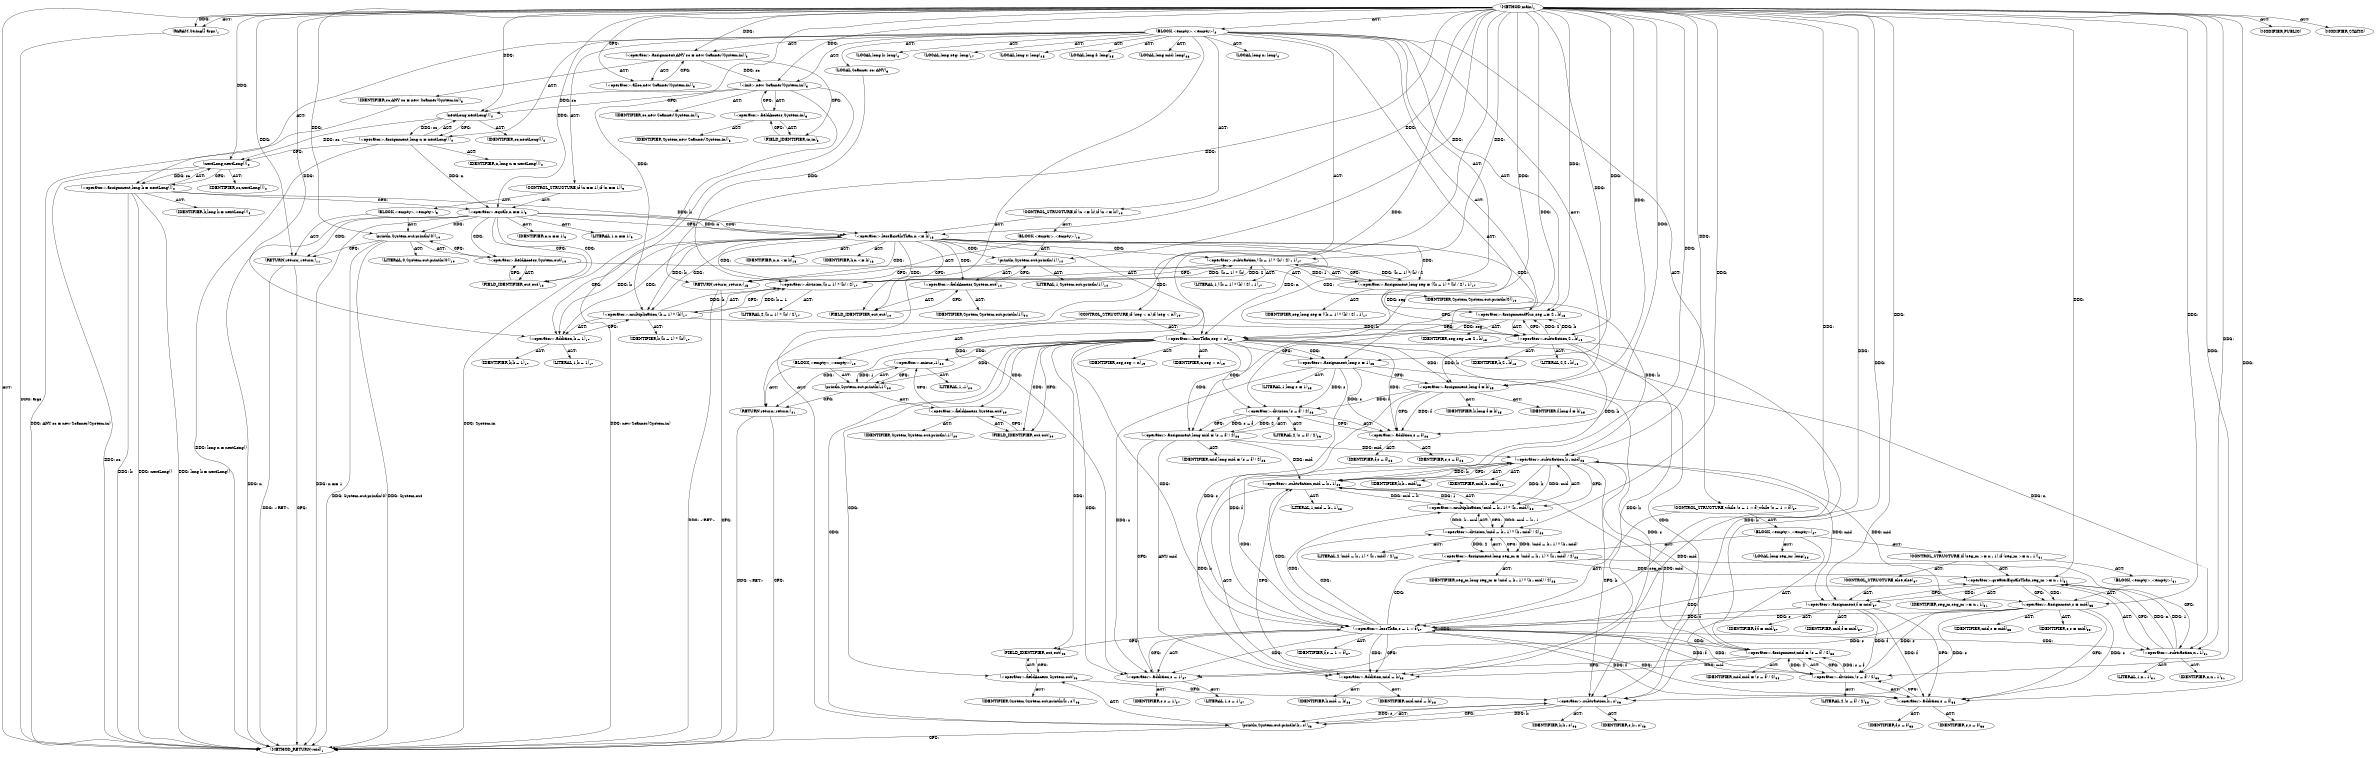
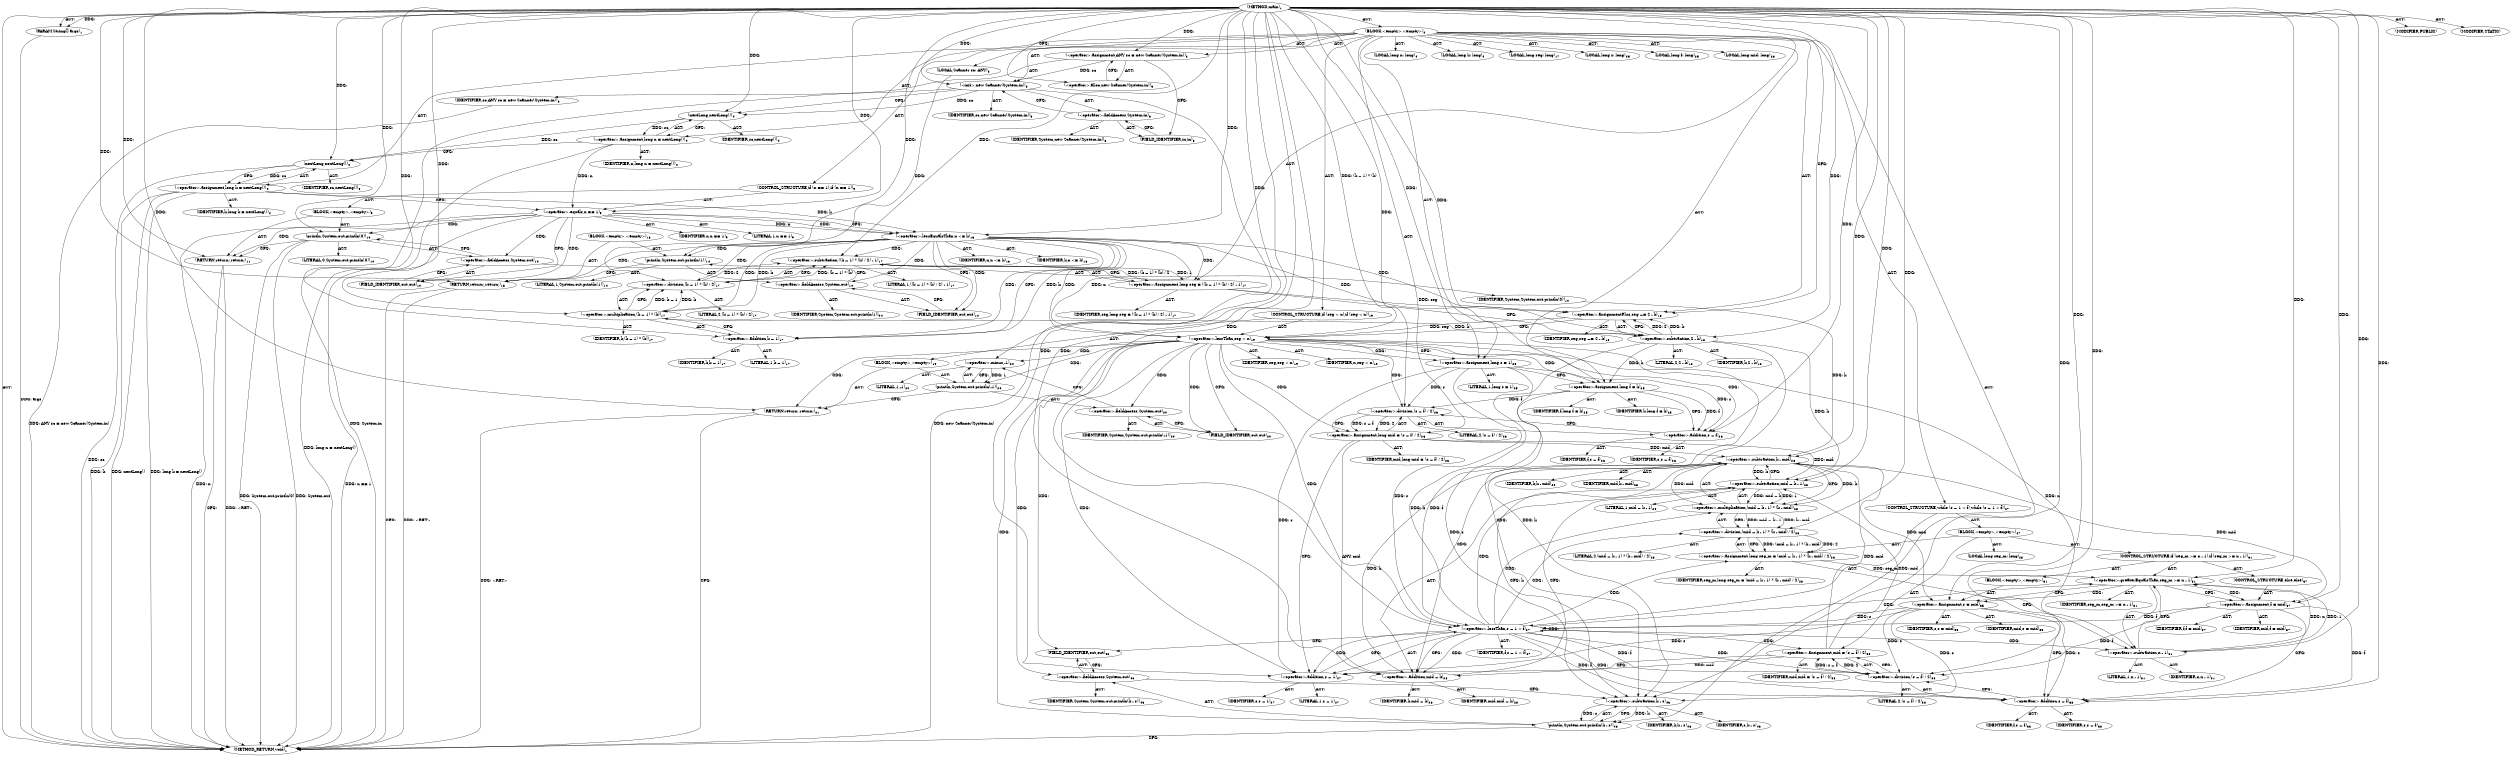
(1575, 164) -> (1823, 164)
(1525, 176) -> (1359, 176)
(1073, 212) -> none
none -> (1280, 280)
